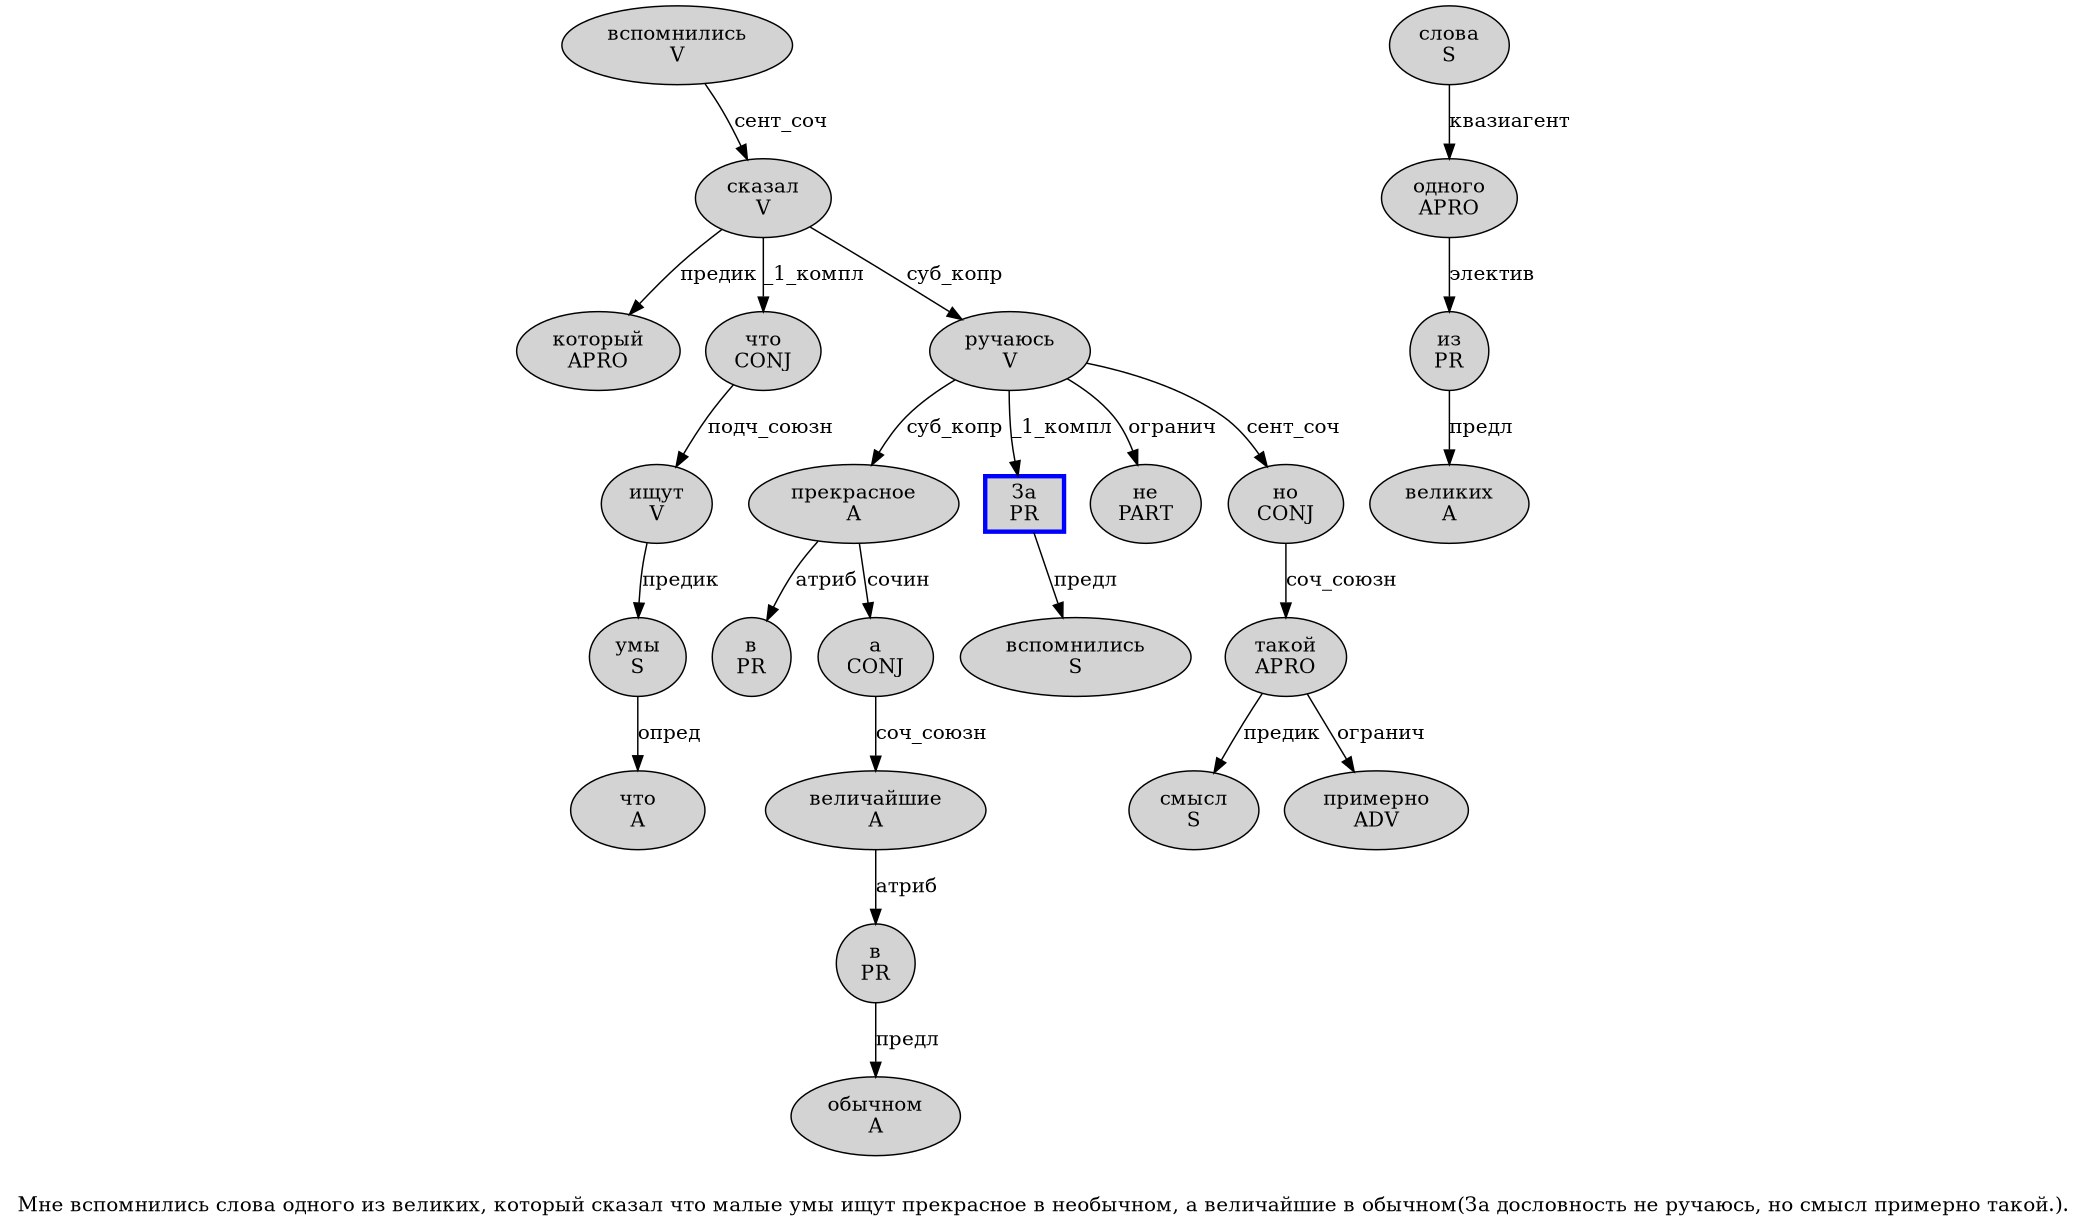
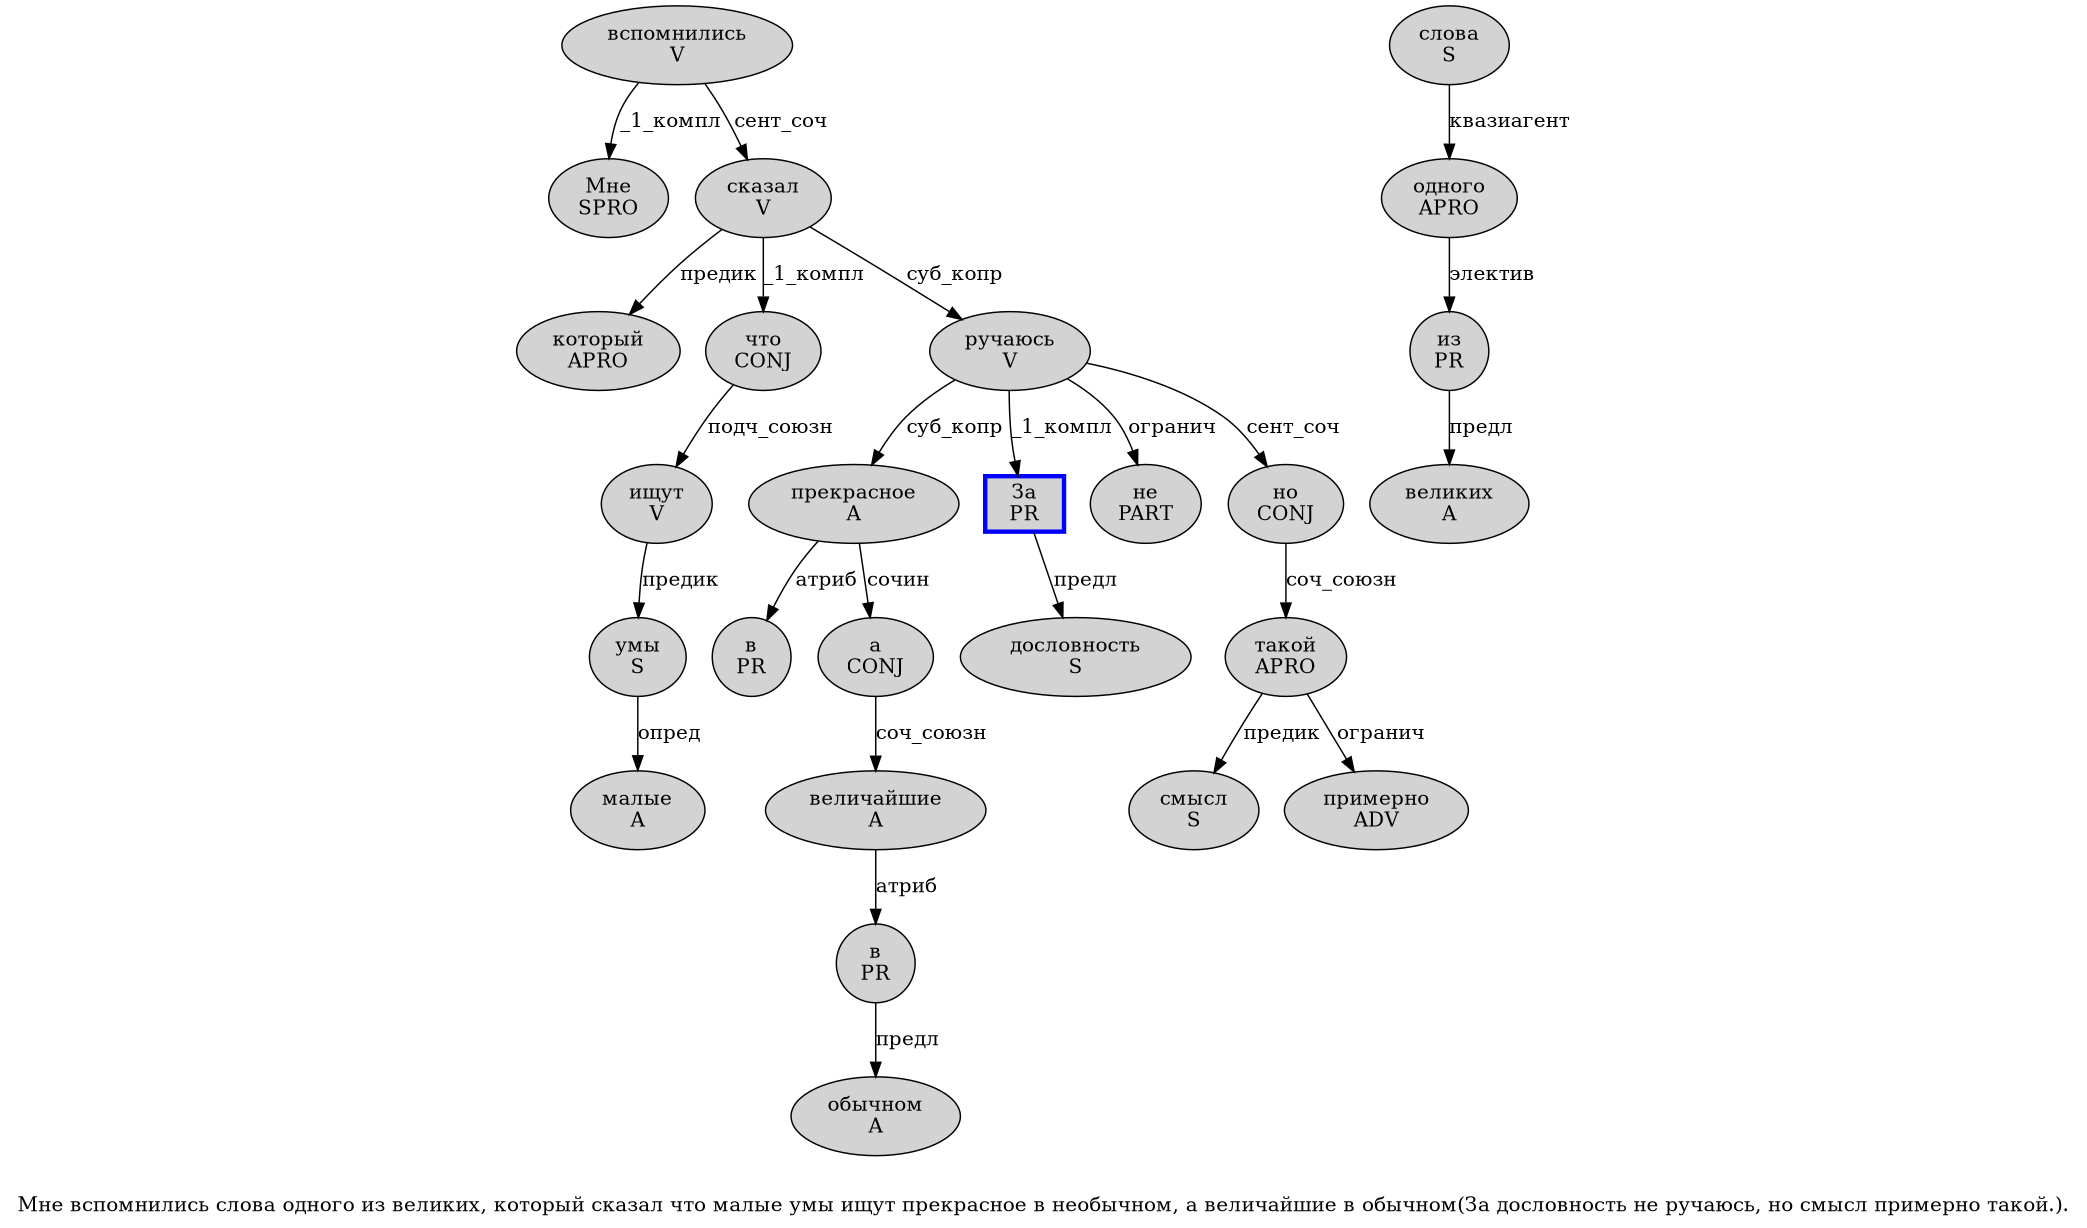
none -> (609, 198)
(1076, 657) -> (1076, 657)
(638, 810) -> (638, 810)
